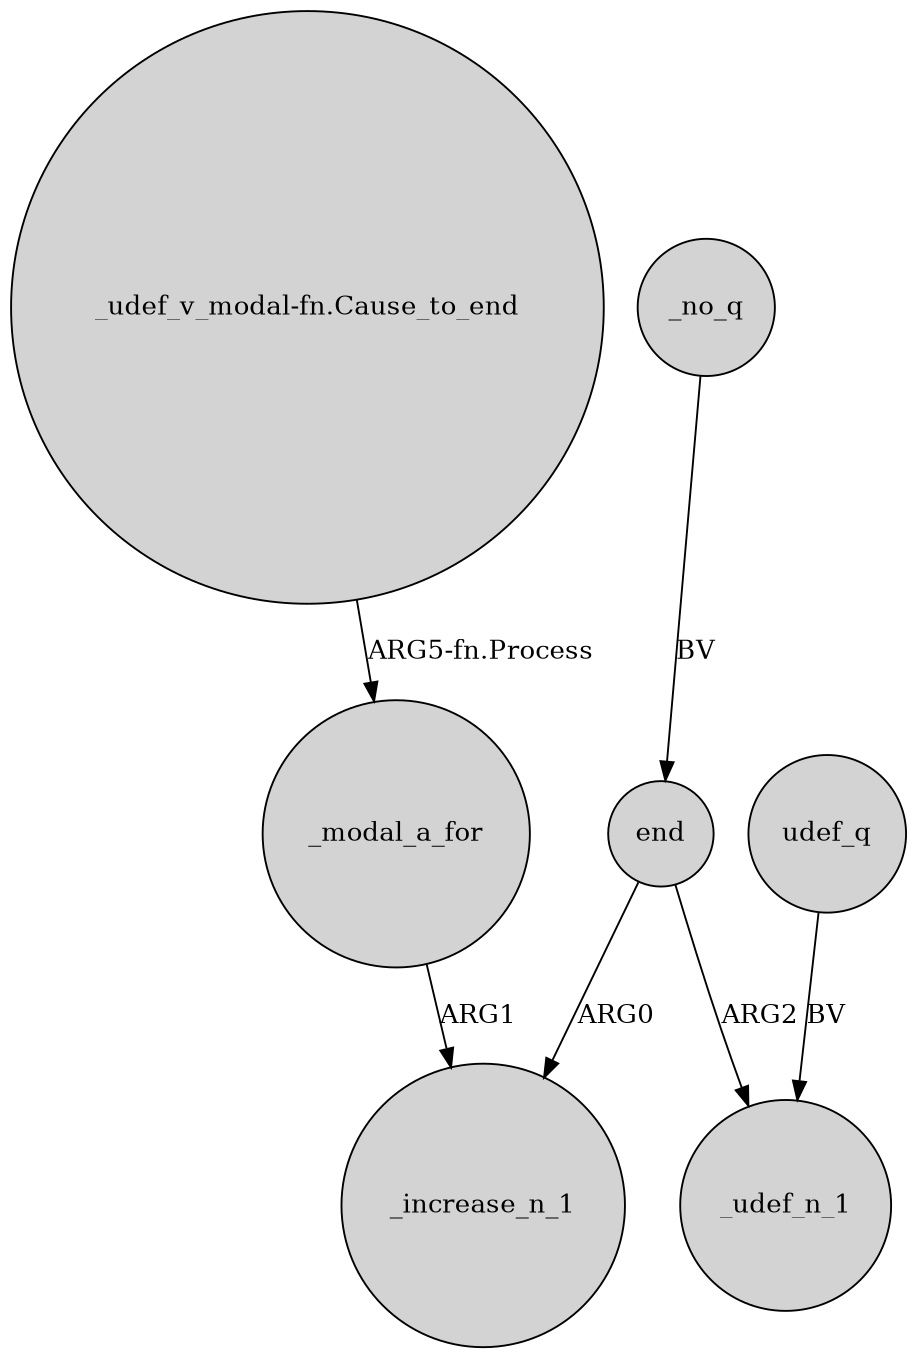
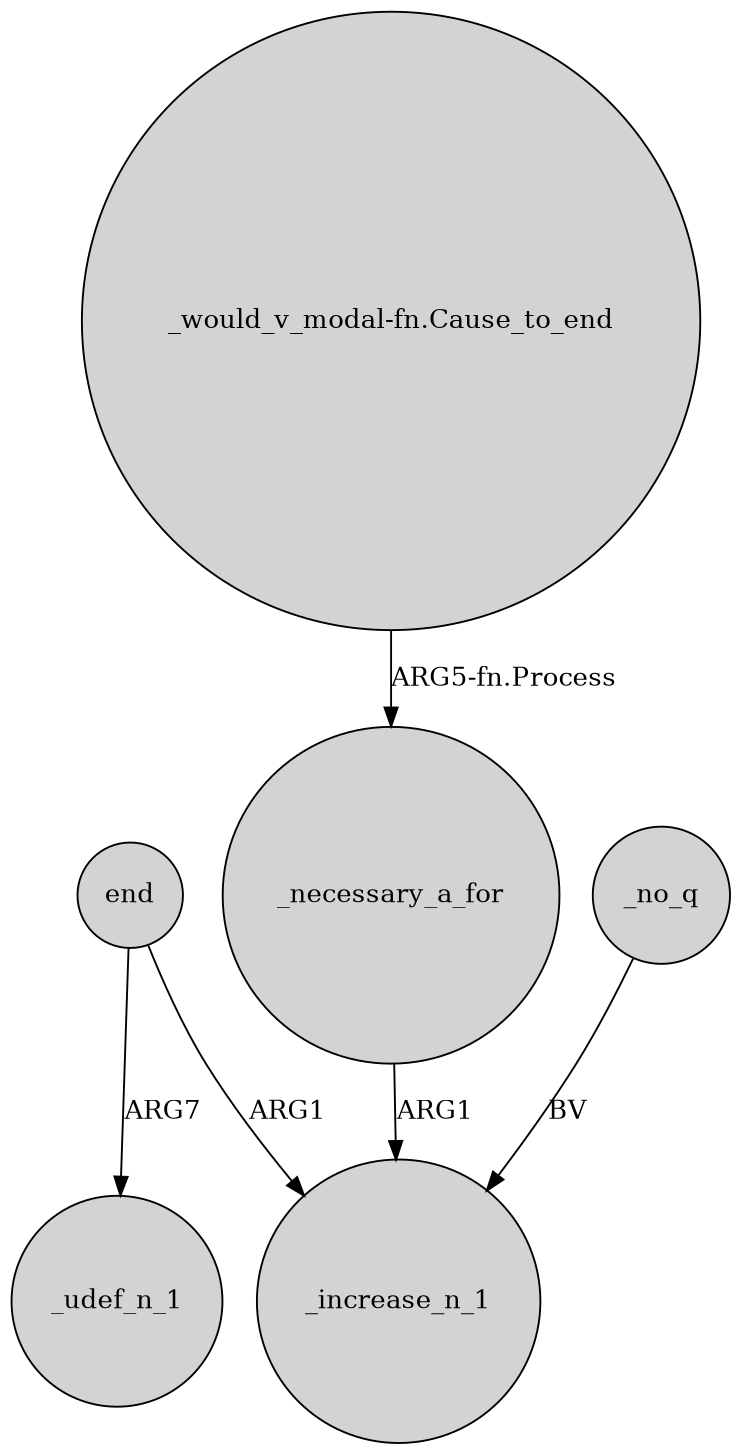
(307, 307) -> (391, 321)
(684, 569) -> (572, 1071)
(396, 834) -> (391, 895)
(827, 834) -> none
(616, 1016) -> (288, 1112)
(760, 1016) -> (163, 1112)
